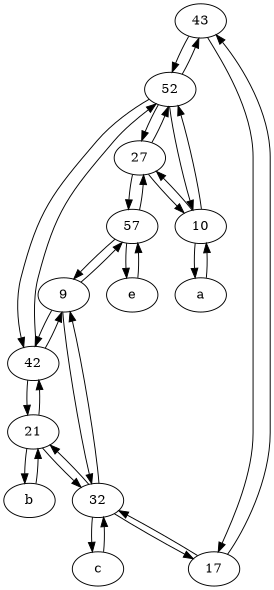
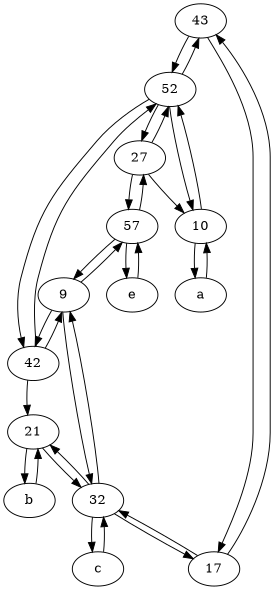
(178, 194) -> none
(40, 402) -> none
